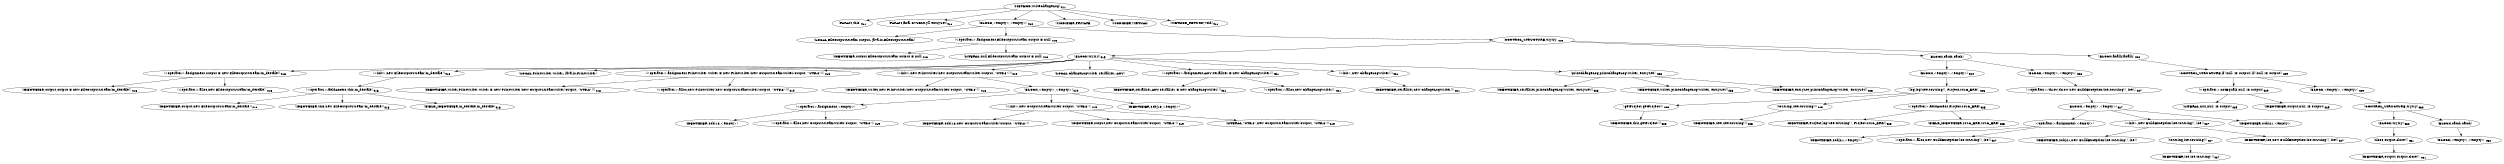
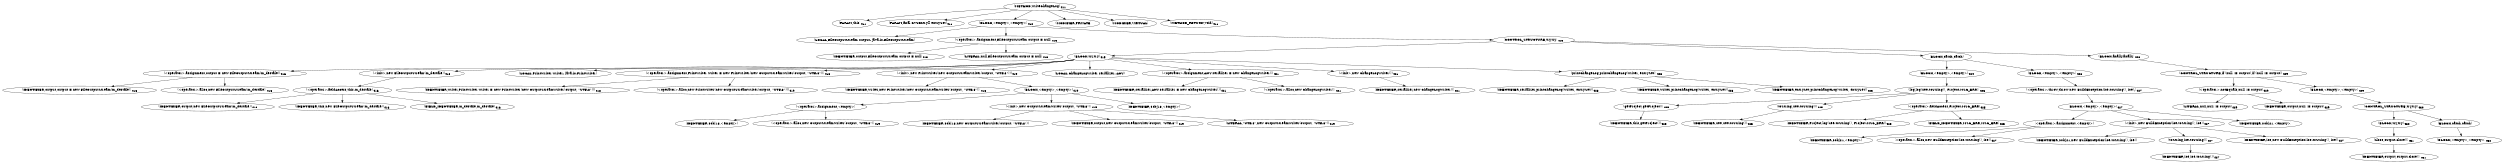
none -> (2178, 131)
